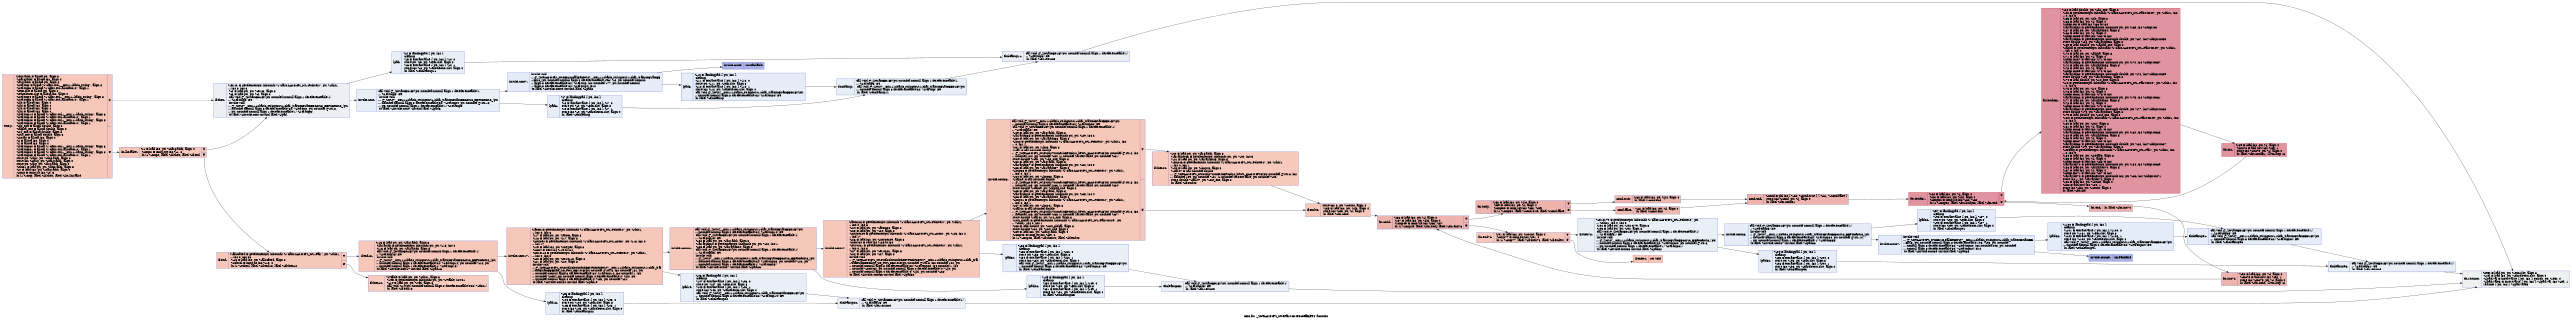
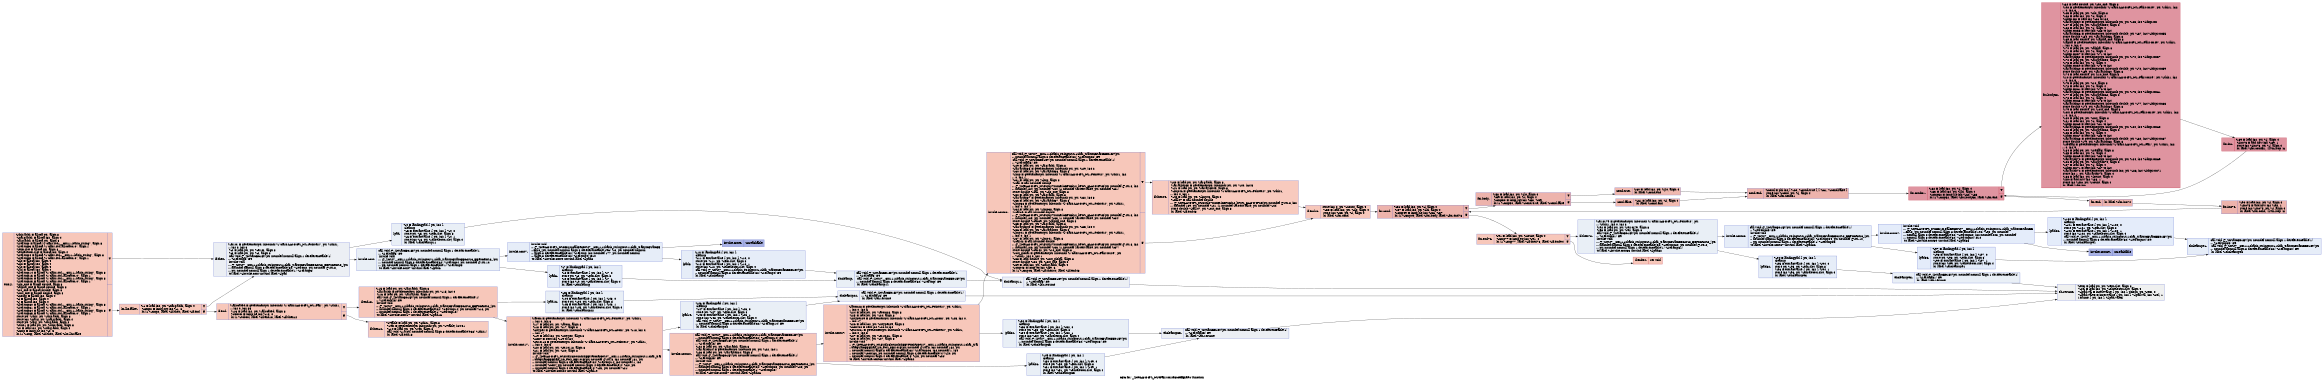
(2329, 253) -> none
